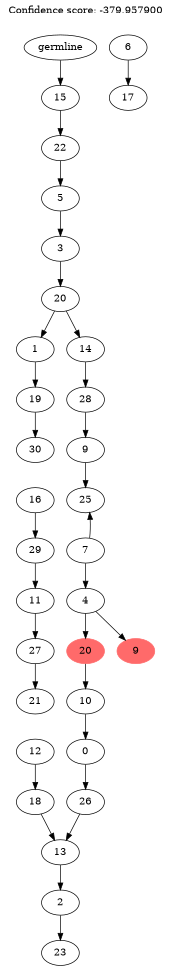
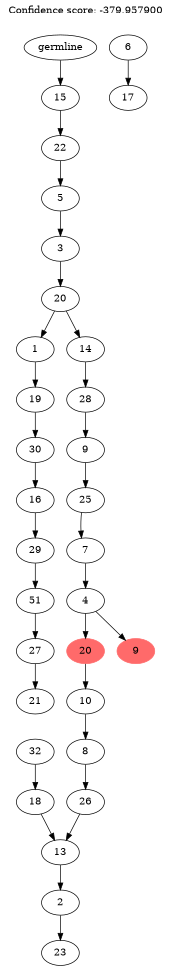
none -> (35, 472)
(90, 529) -> (81, 522)
(35, 601) -> (35, 601)
(35, 752) -> (35, 752)
(86, 752) -> (86, 752)
